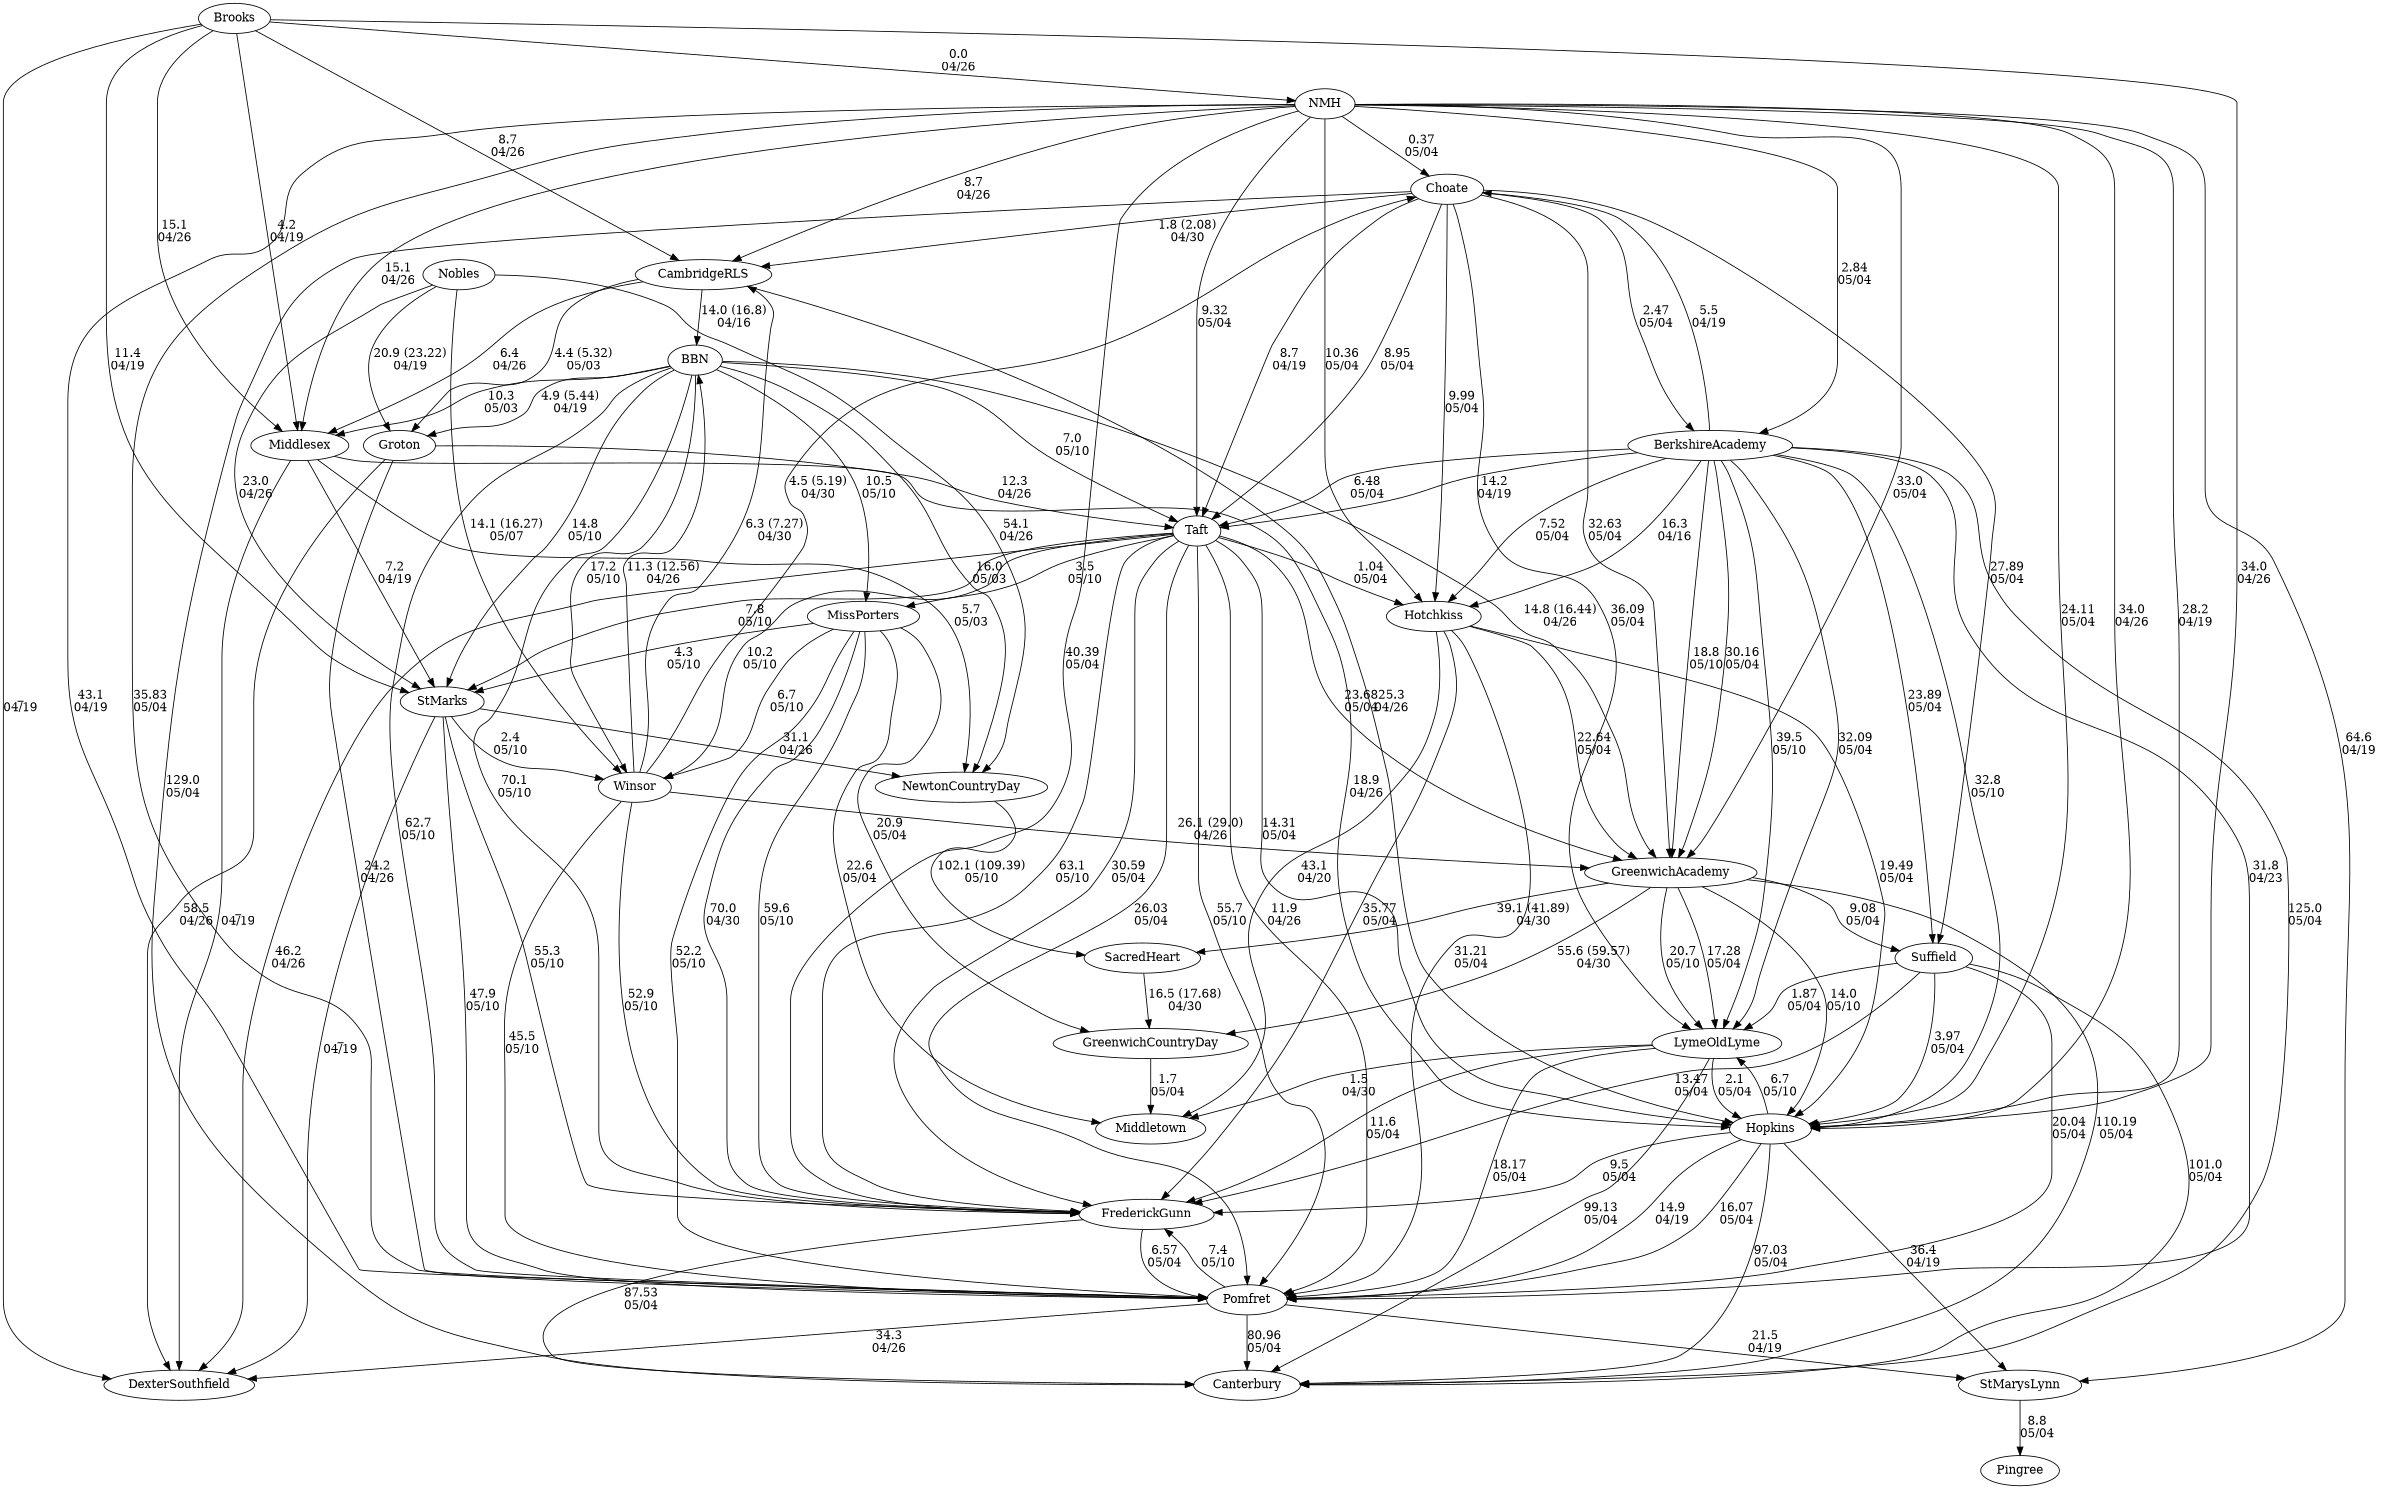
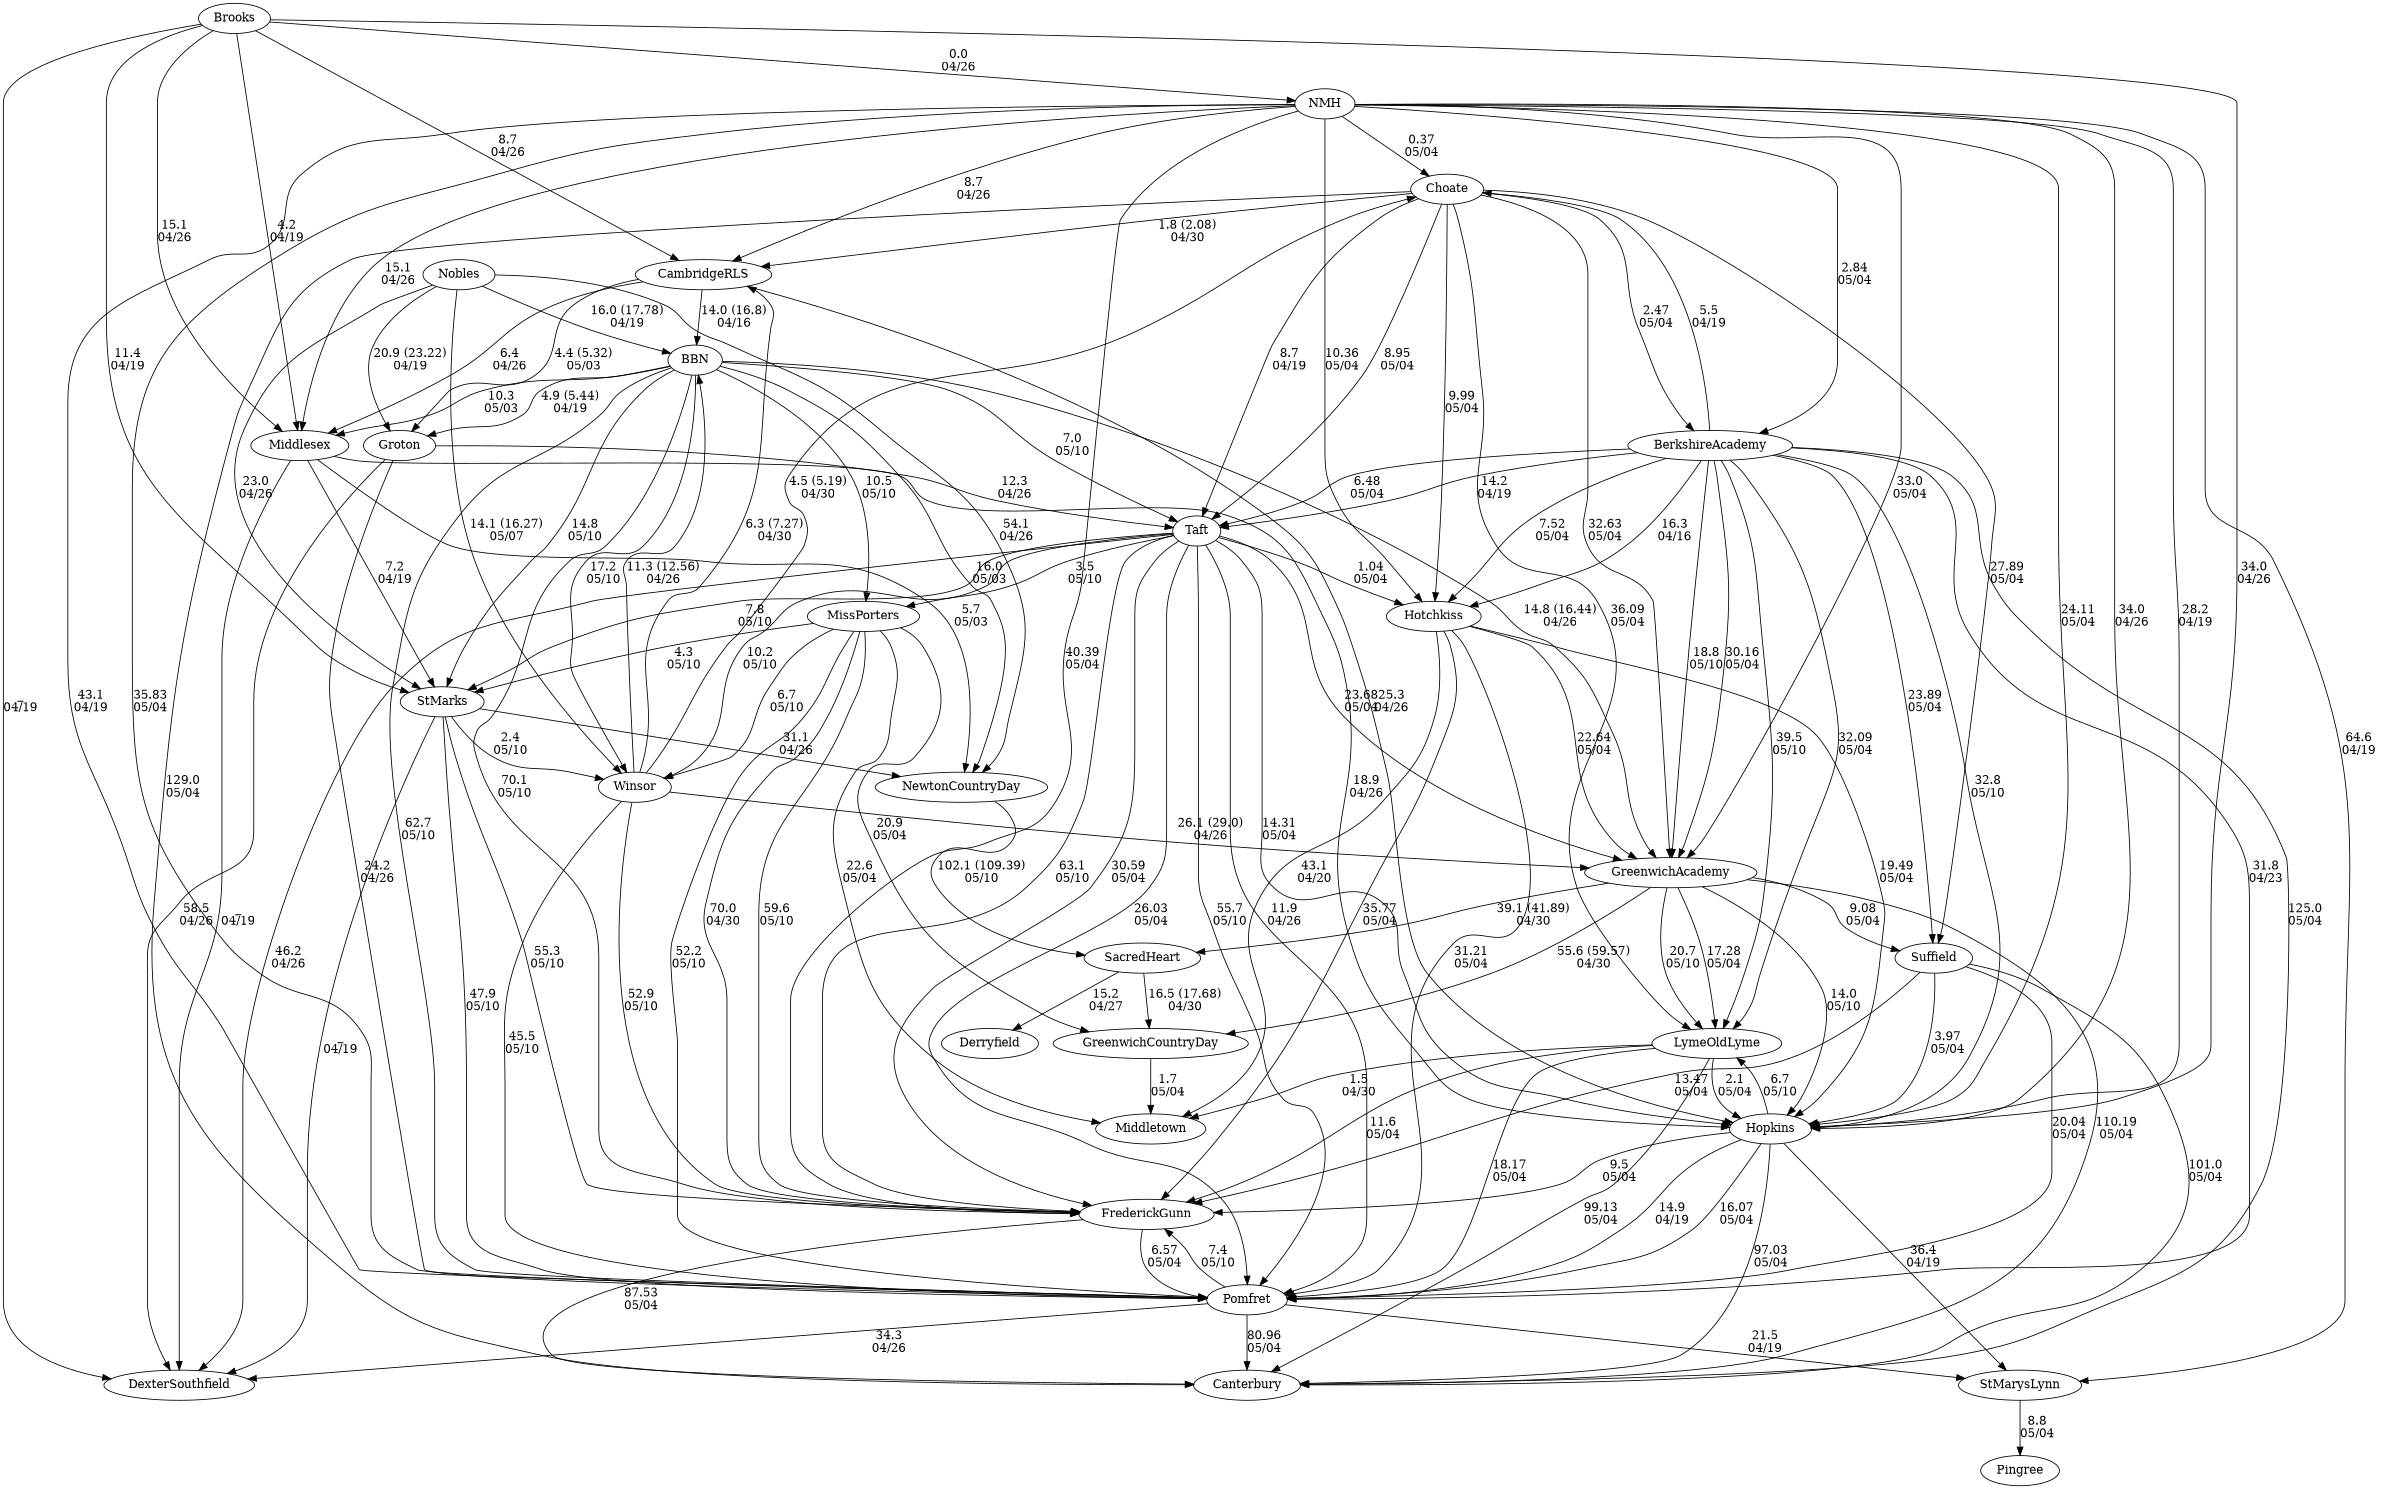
(1200, 284) -> none
none -> (571, 323)
(1824, 976) -> none
none -> (990, 1044)
